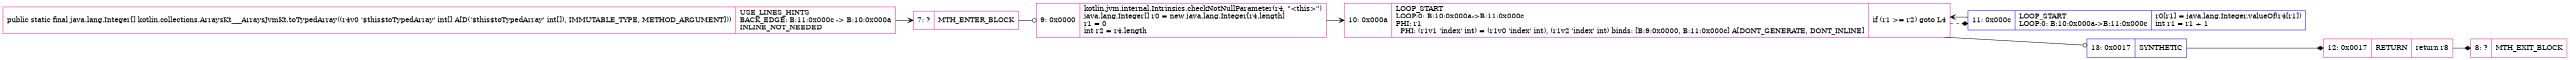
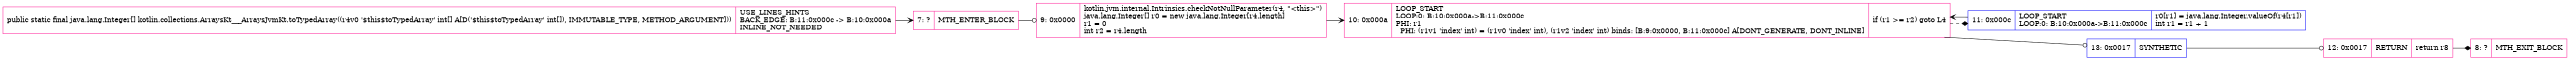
(2253, 48) -> (2253, 48)
